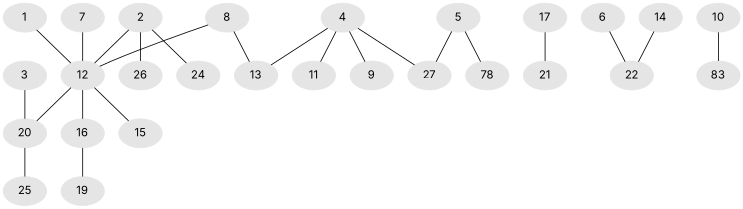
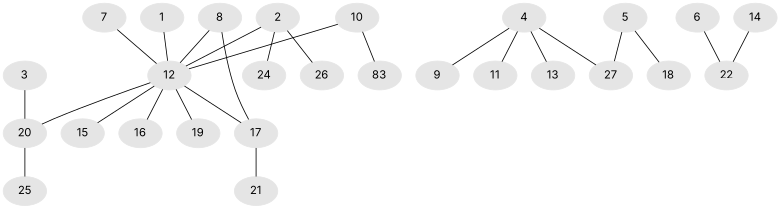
(242, 47) -> (231, 77)
none -> (263, 47)
(487, 75) -> (669, 75)
none -> (213, 104)
(83, 162) -> (184, 104)
